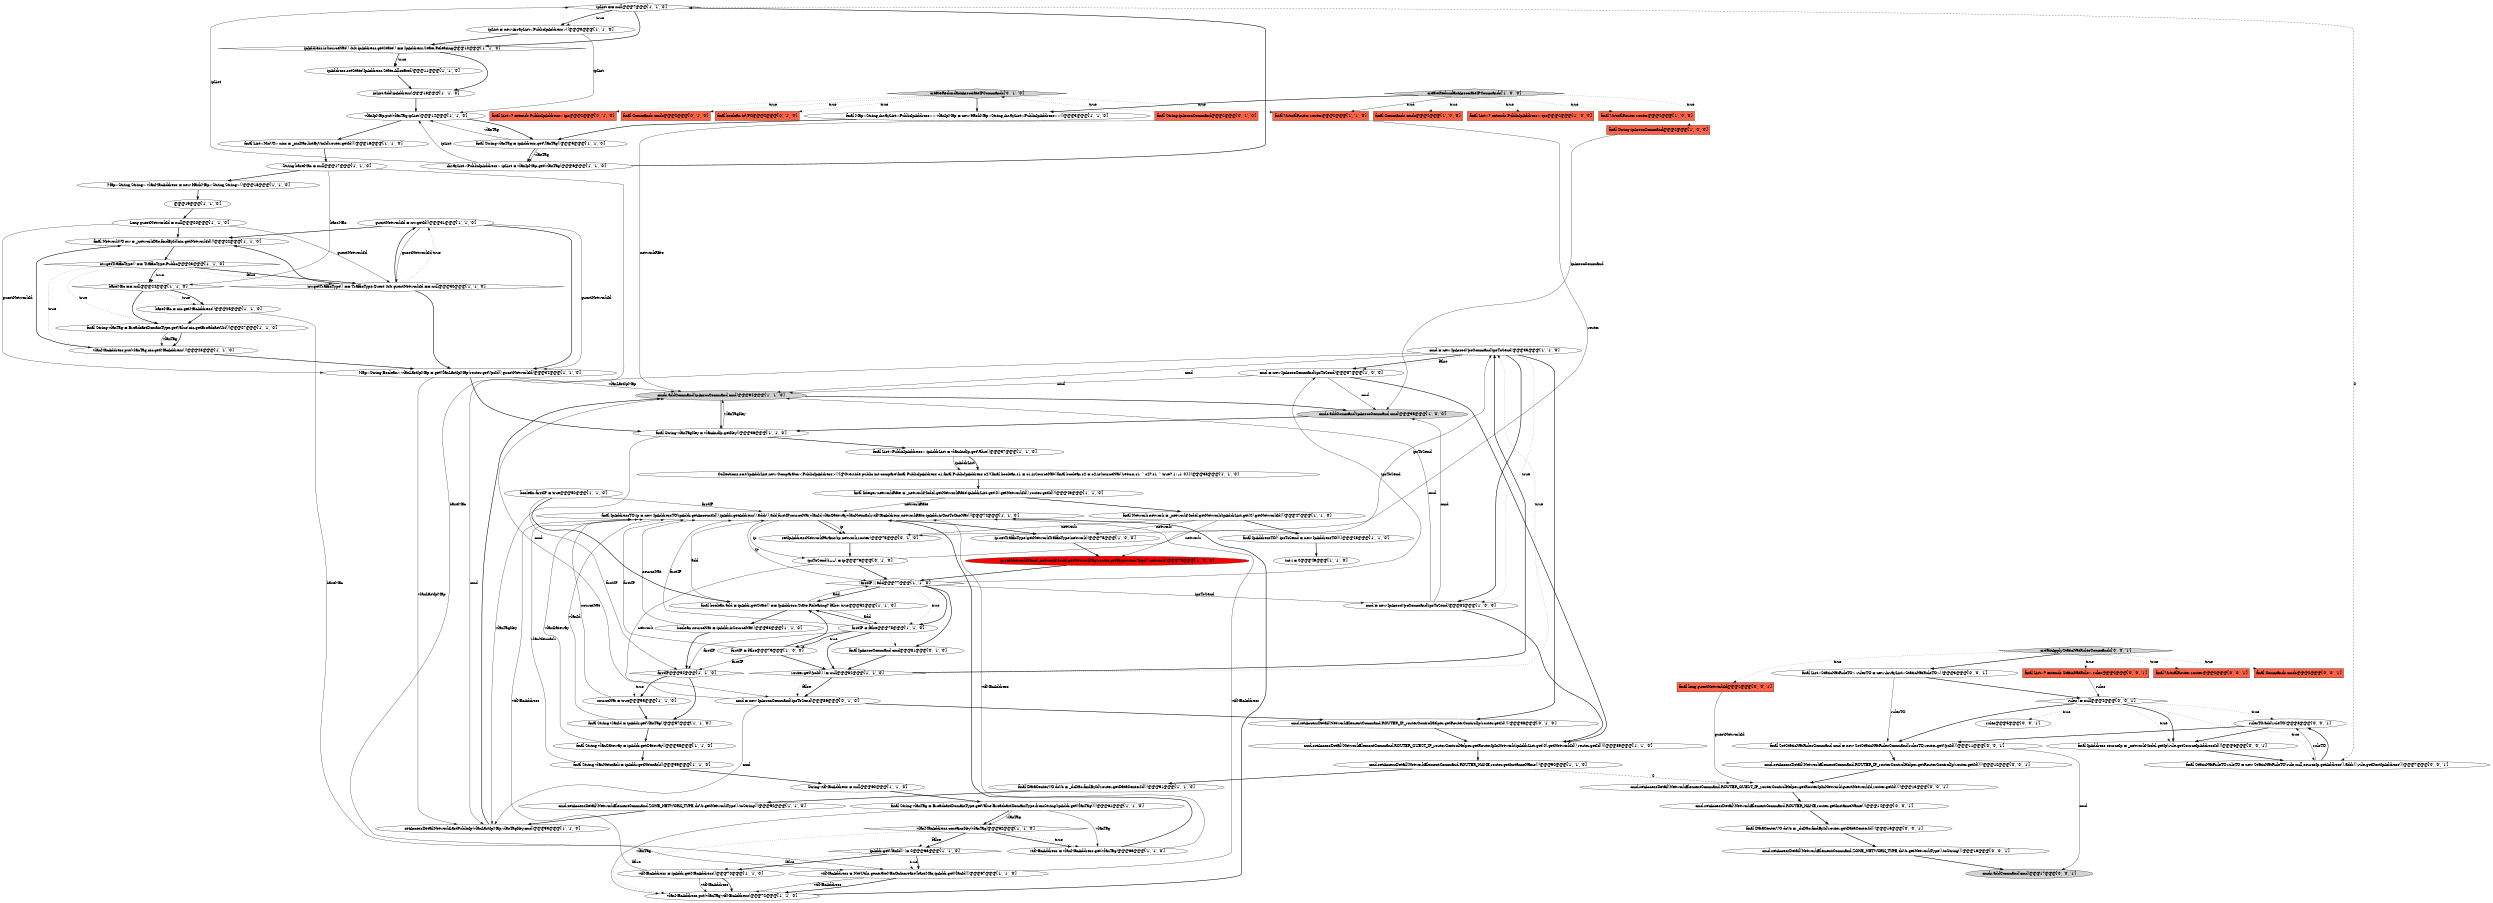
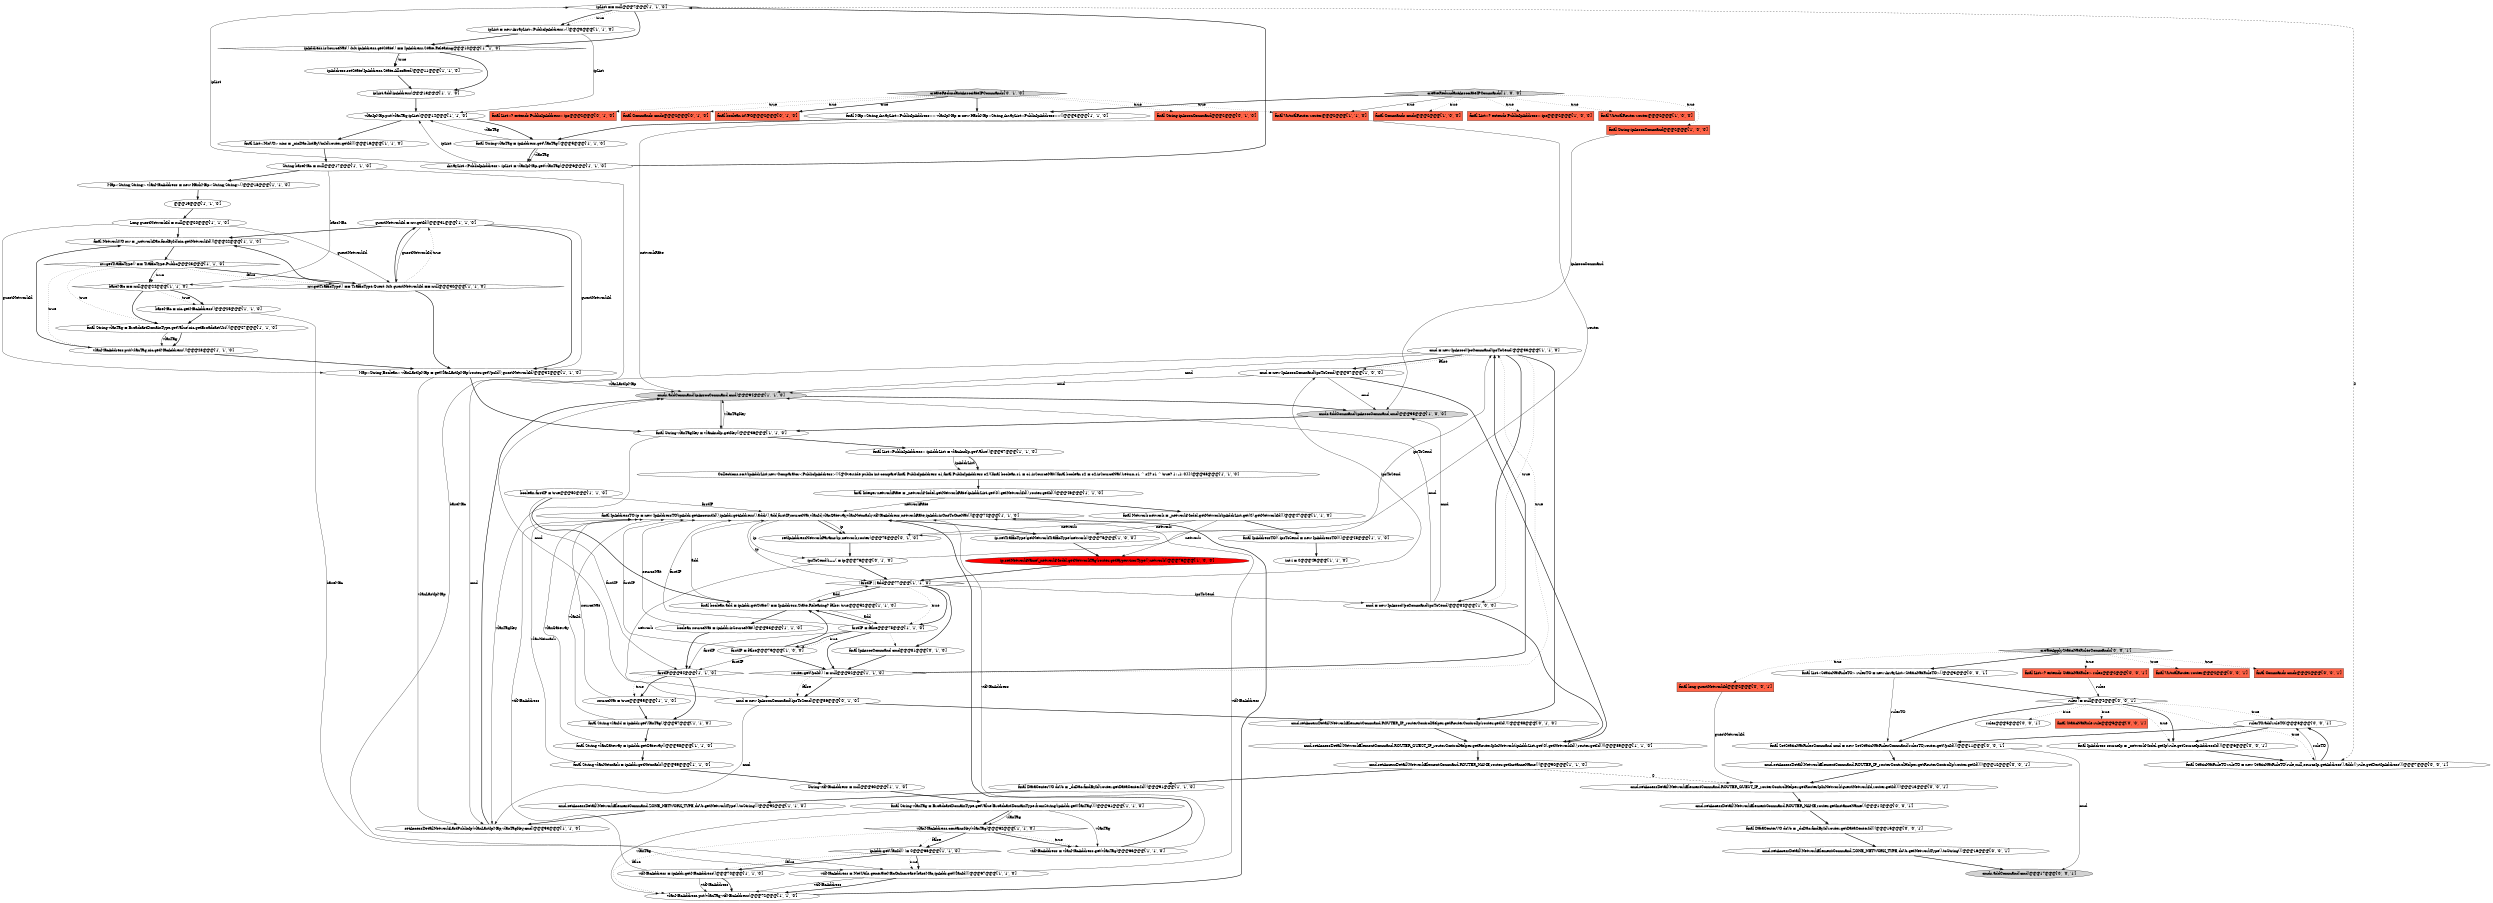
(875, 104) -> (875, 104)
(1079, 106) -> (1093, 102)
none -> (2102, 724)
